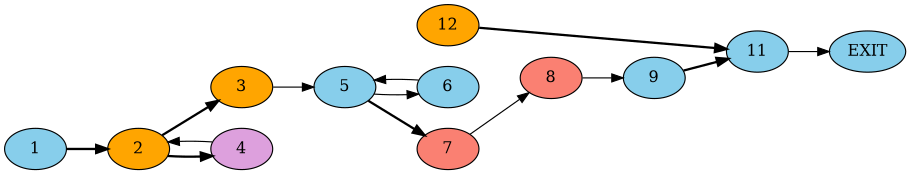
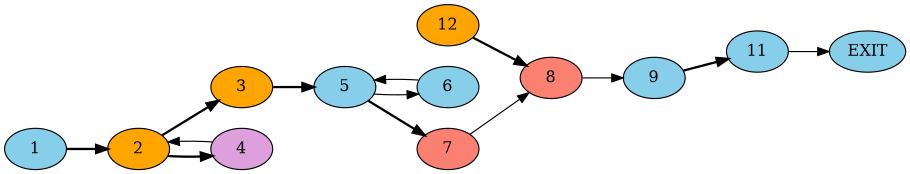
(597, 38) -> (495, 49)
(288, 87) -> (288, 87)
